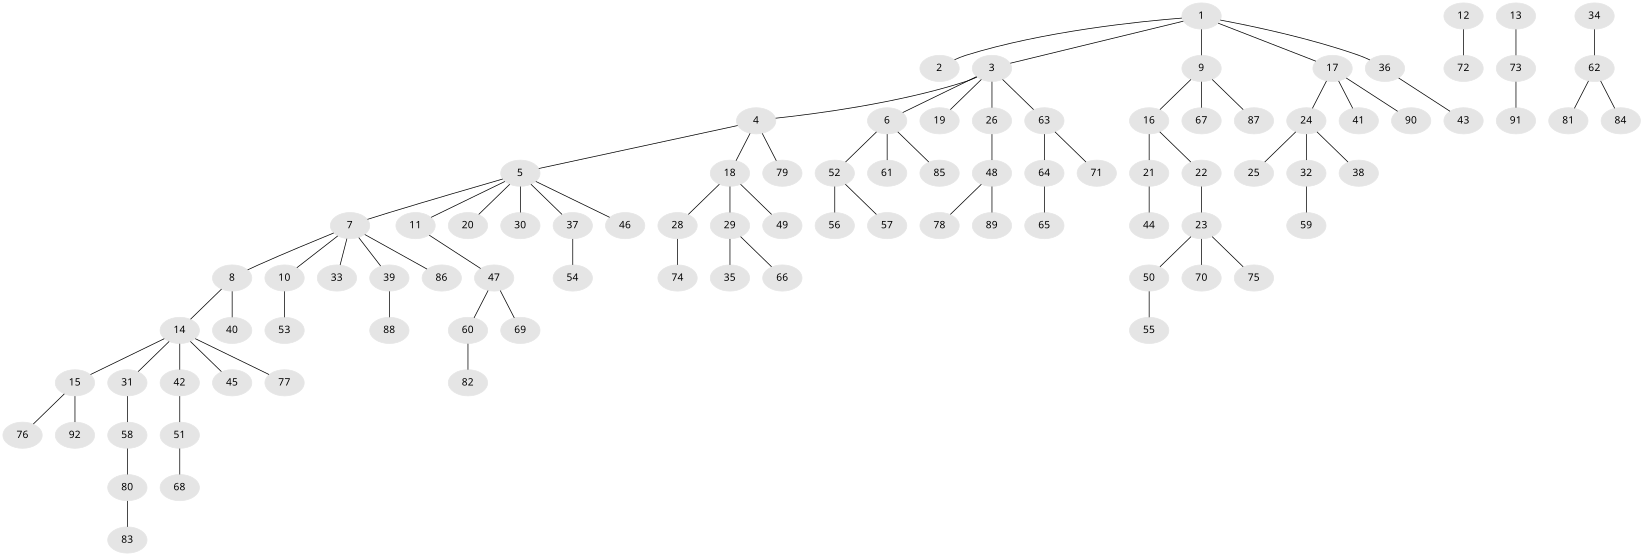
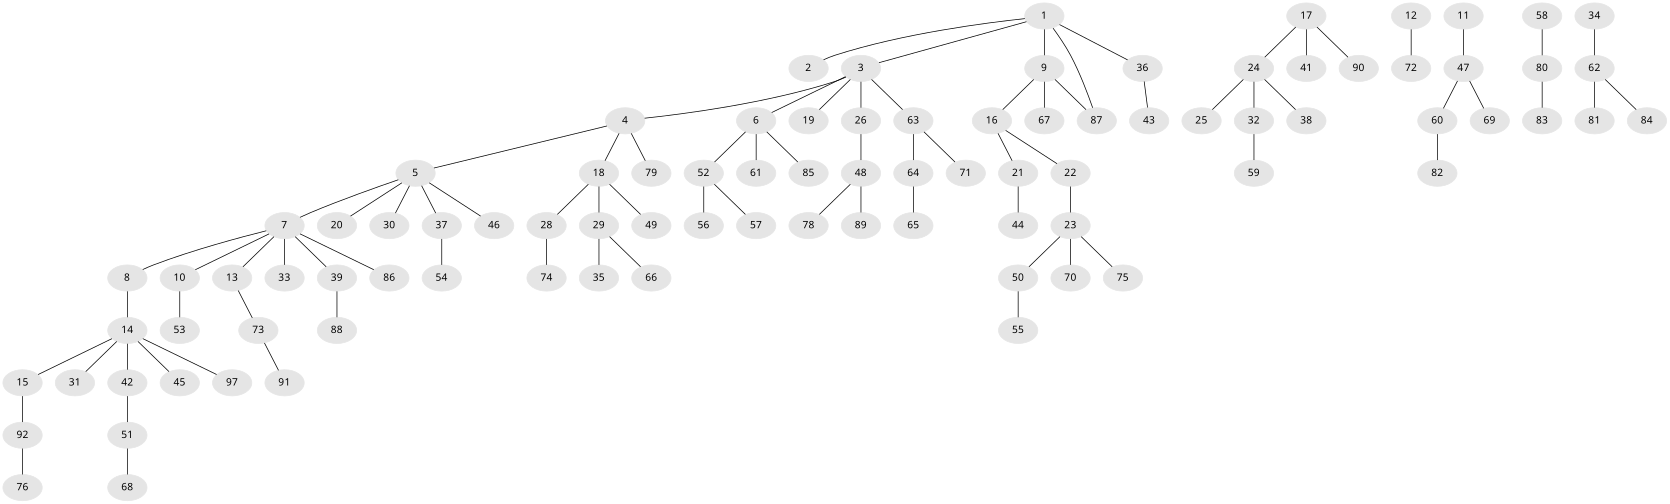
(1267, 42) -> (1076, 66)
(468, 199) -> none
none -> (258, 252)
(232, 330) -> none
(285, 383) -> (232, 383)
(49, 409) -> (23, 461)
(127, 409) -> none
